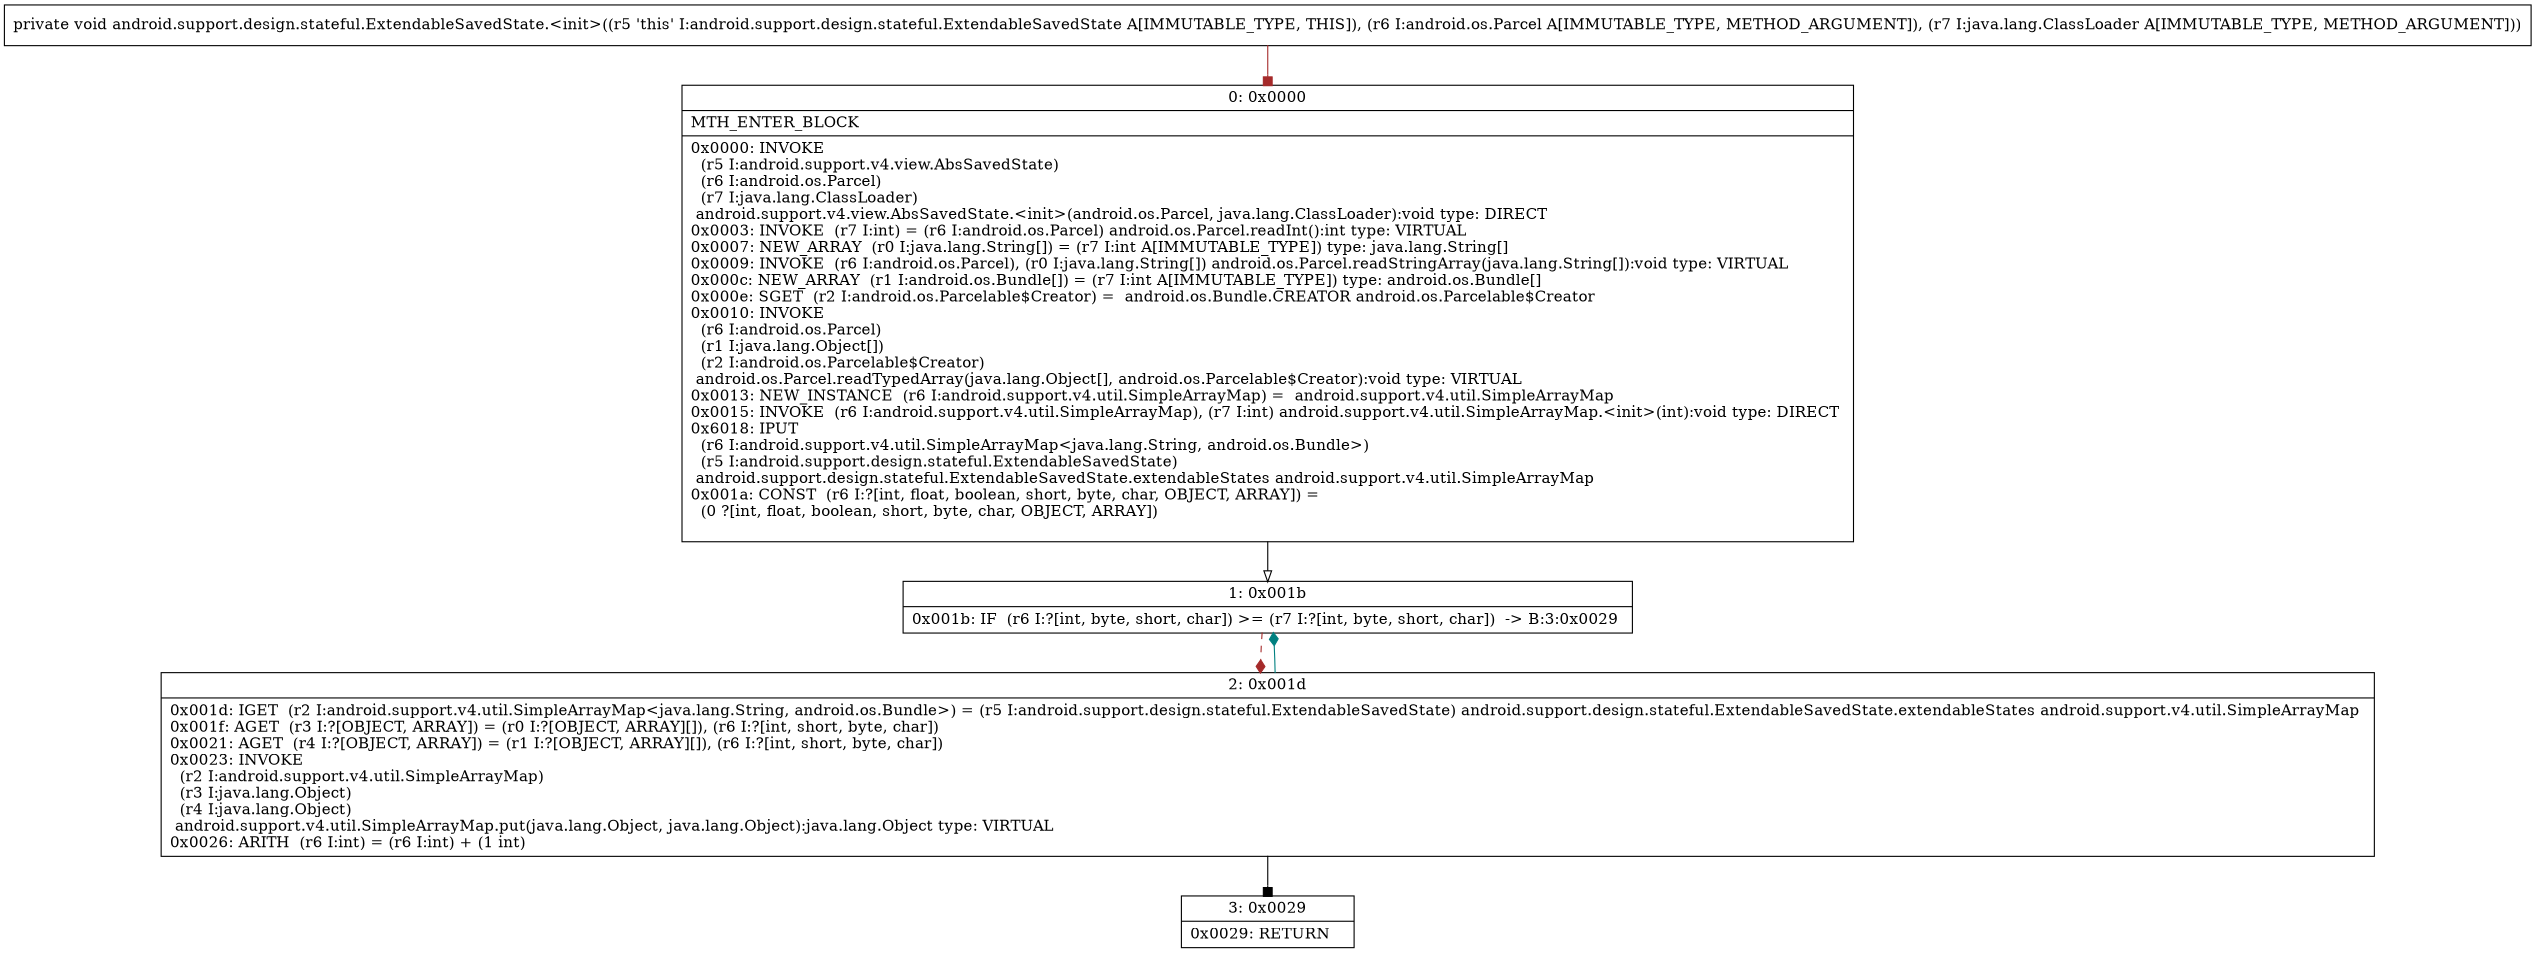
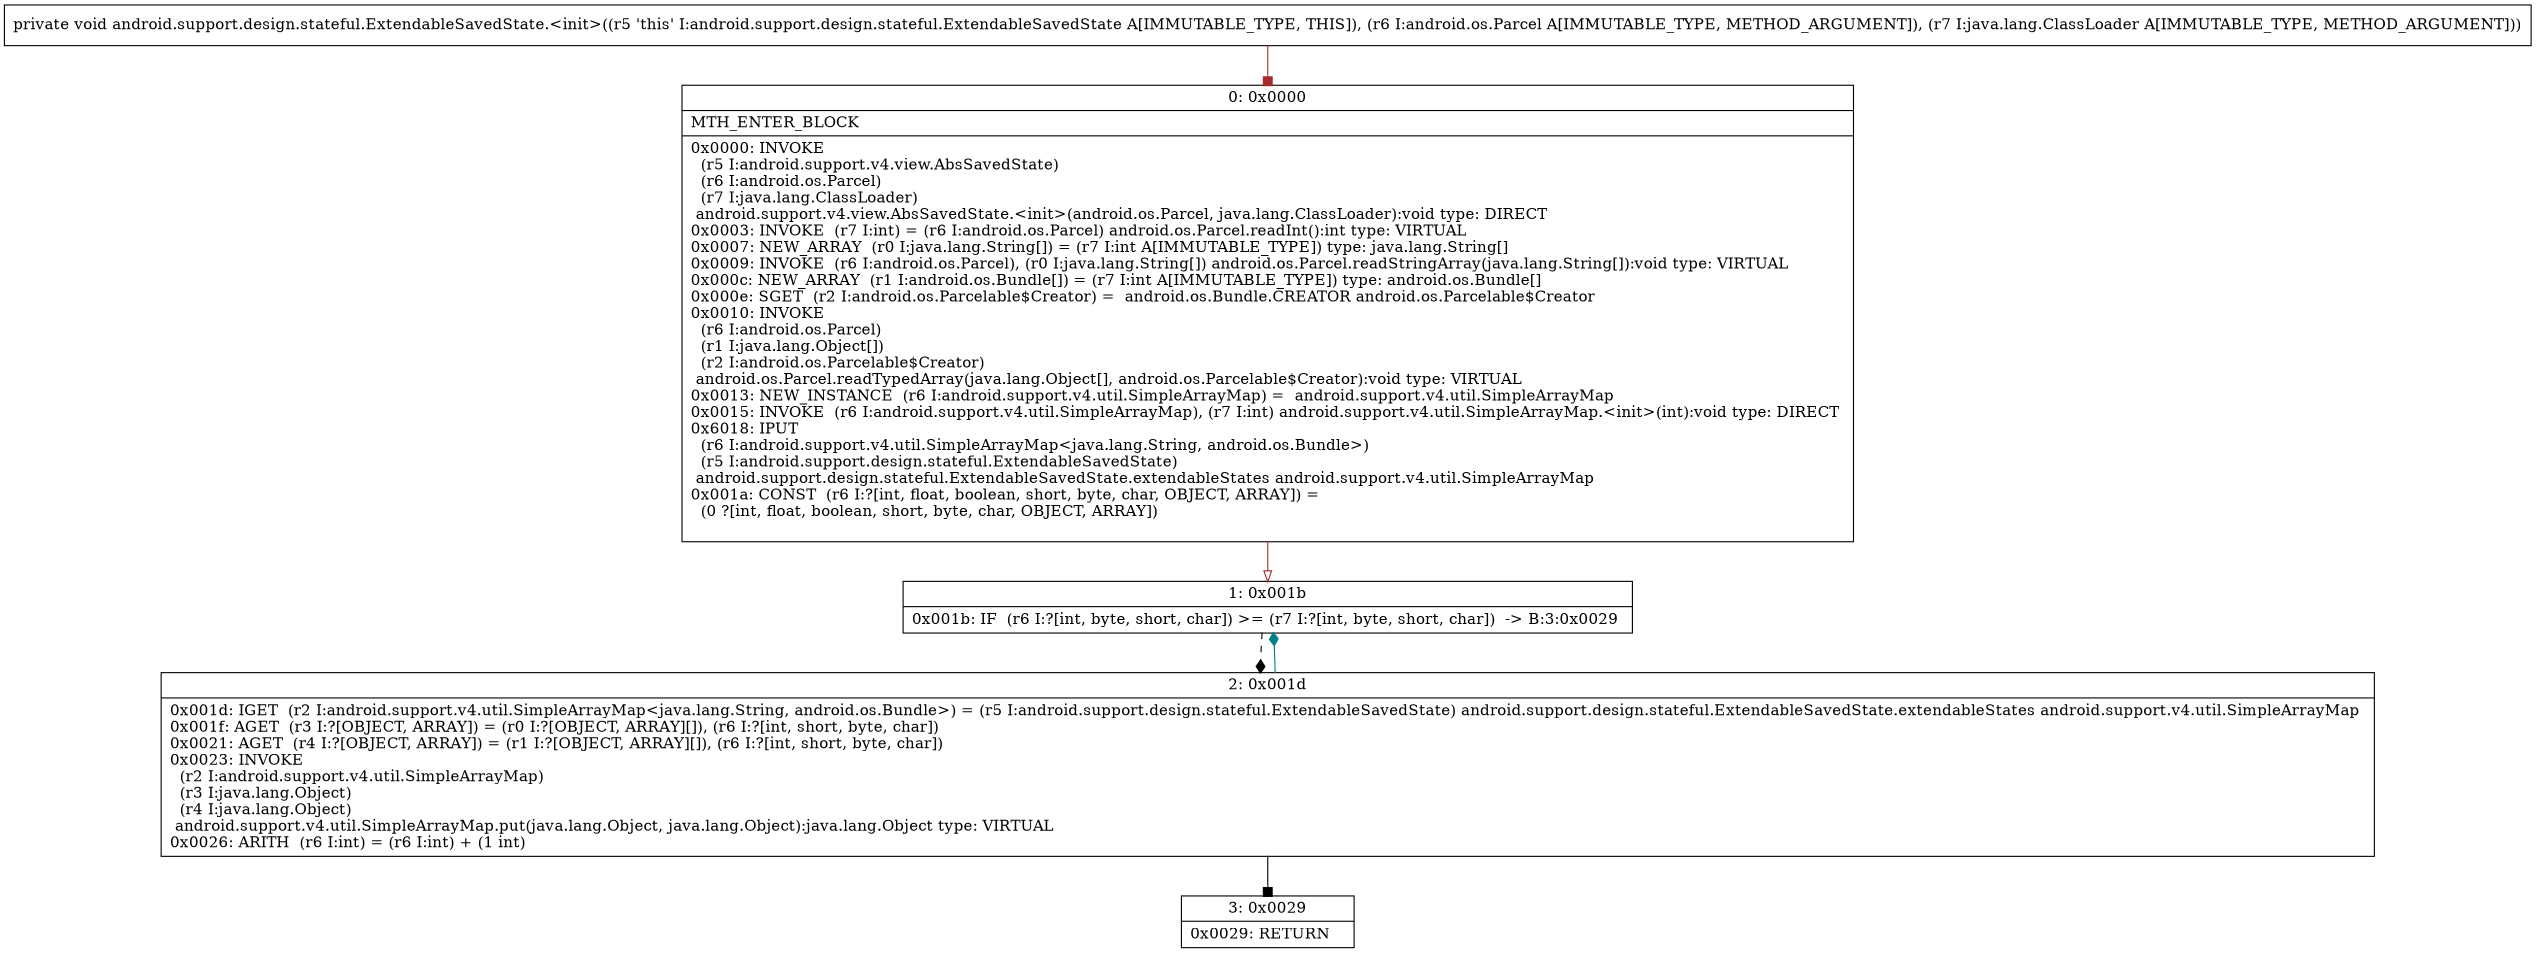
(1268, 556) -> (1268, 556)
(1261, 646) -> (1261, 646)
